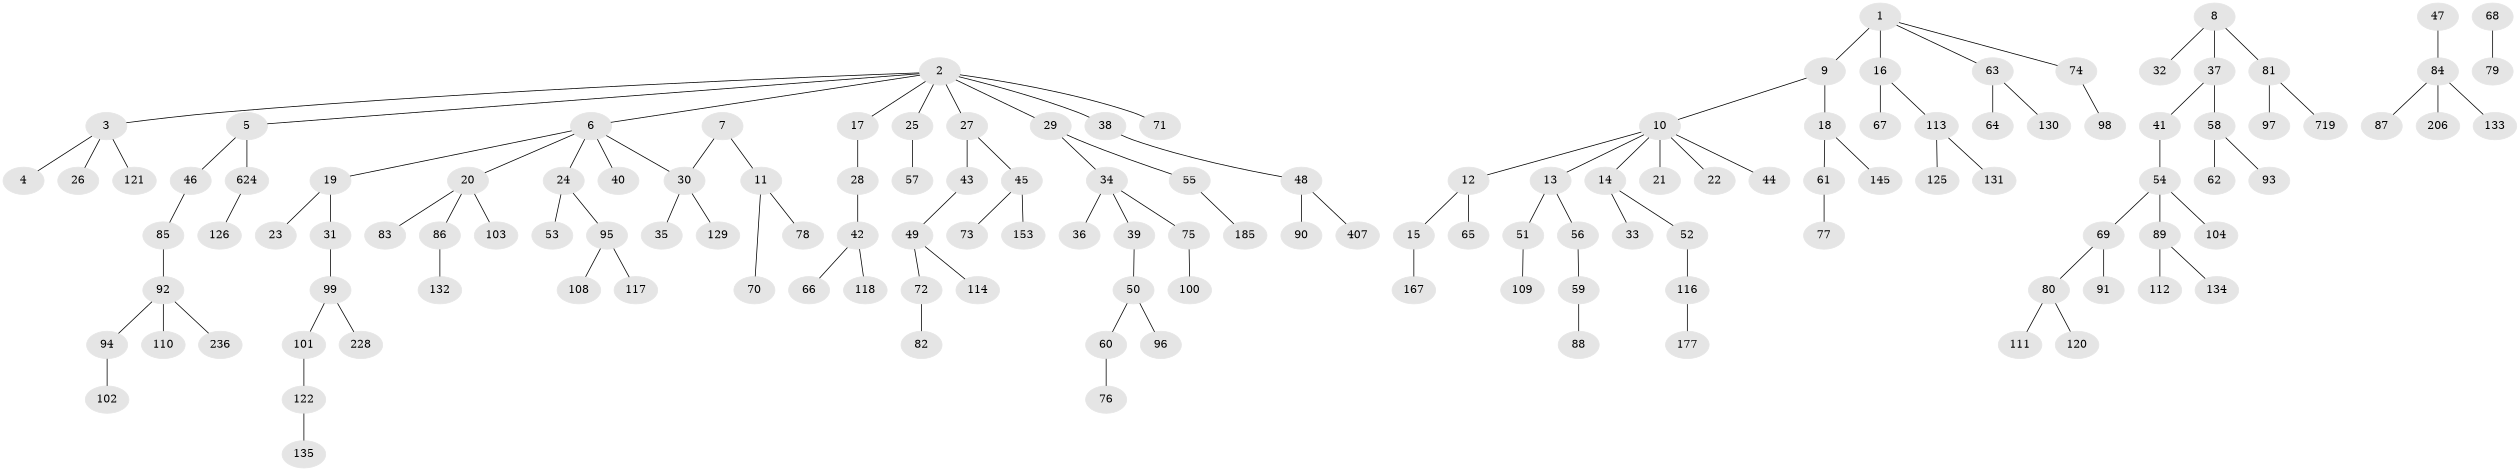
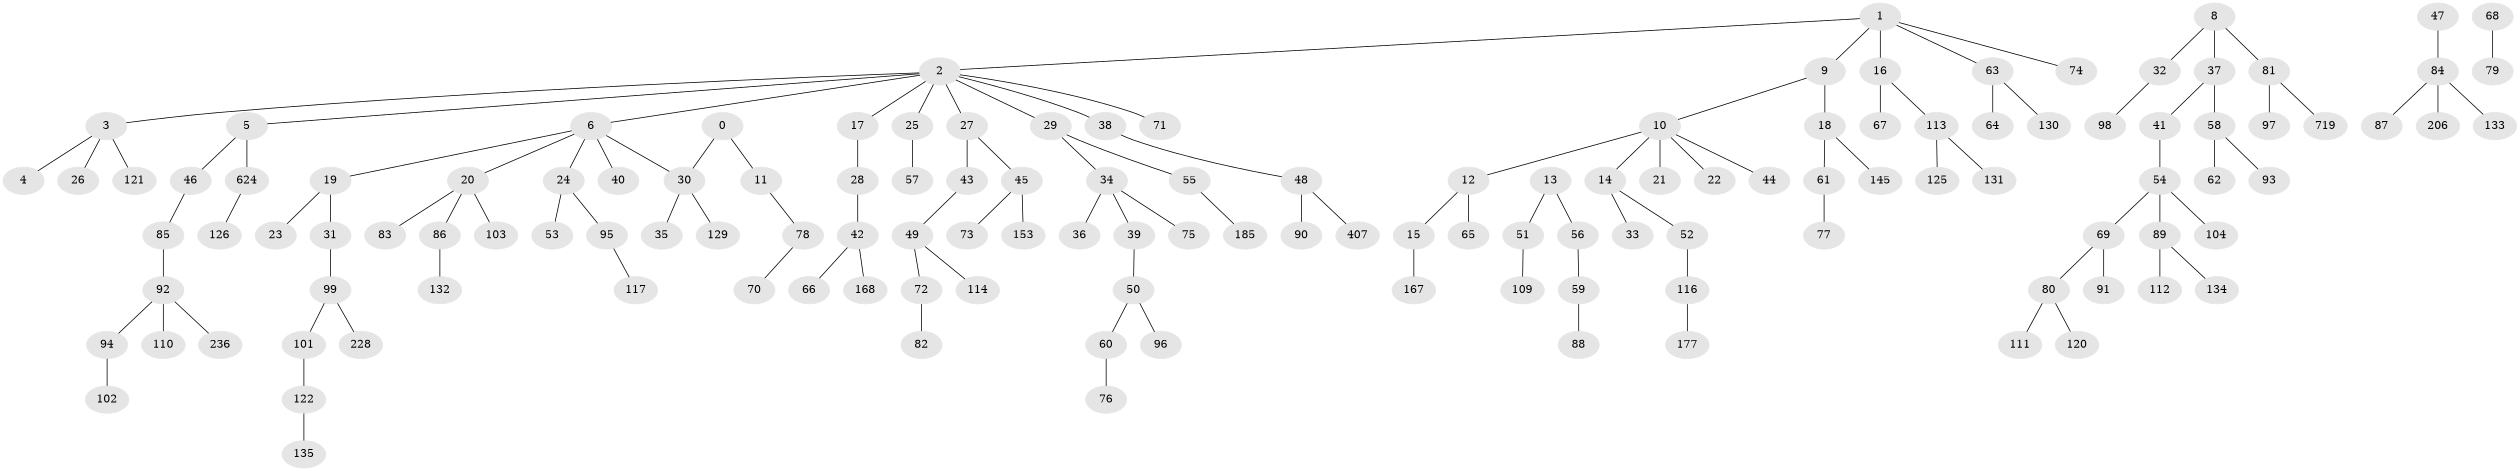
none -> (1410, 44)
(2091, 99) -> (2133, 99)
(722, 126) -> (722, 126)
(1605, 153) -> none
(758, 235) -> (779, 263)
(579, 290) -> none
(865, 290) -> (865, 290)
(1190, 290) -> none
